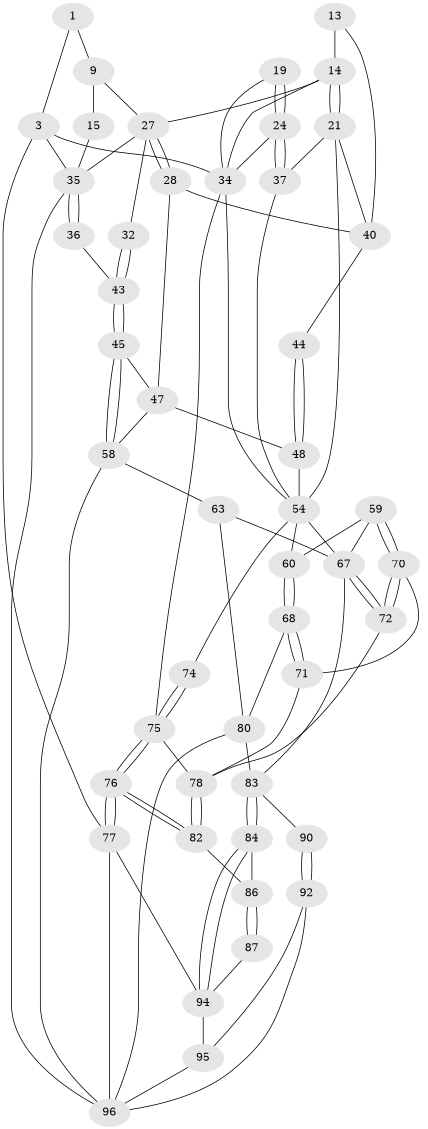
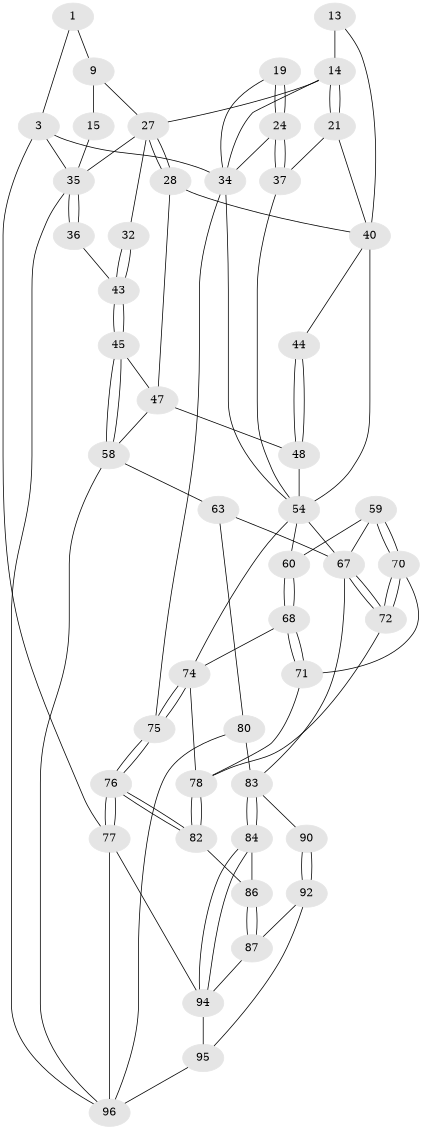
(339, 322) -> (370, 386)
(267, 674) -> (239, 647)
(175, 756) -> (193, 729)
(258, 1045) -> (279, 921)
